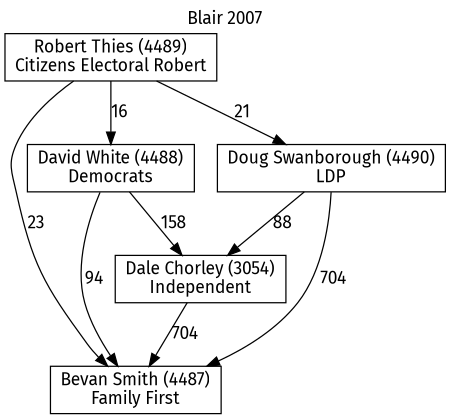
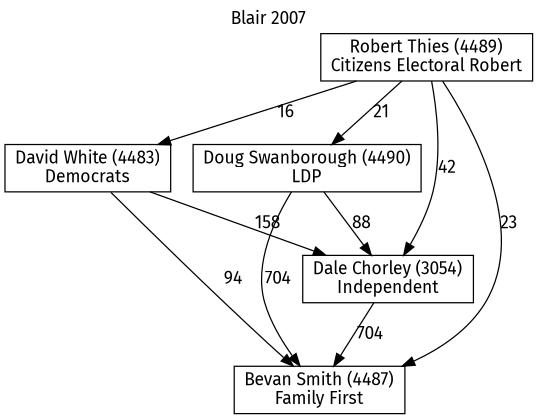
none -> (437, 165)
(111, 168) -> (88, 168)
